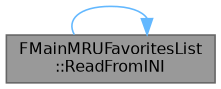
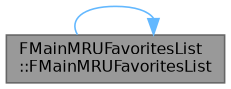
(111, 59) -> (115, 59)
